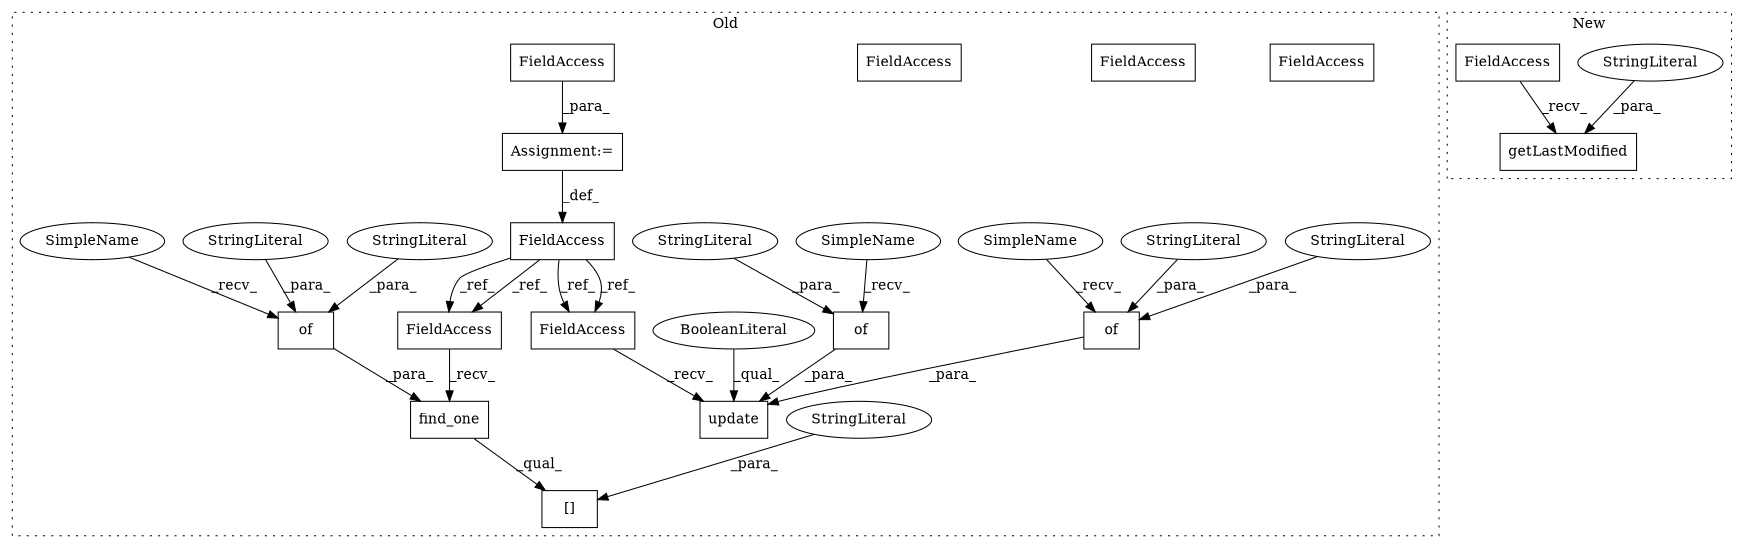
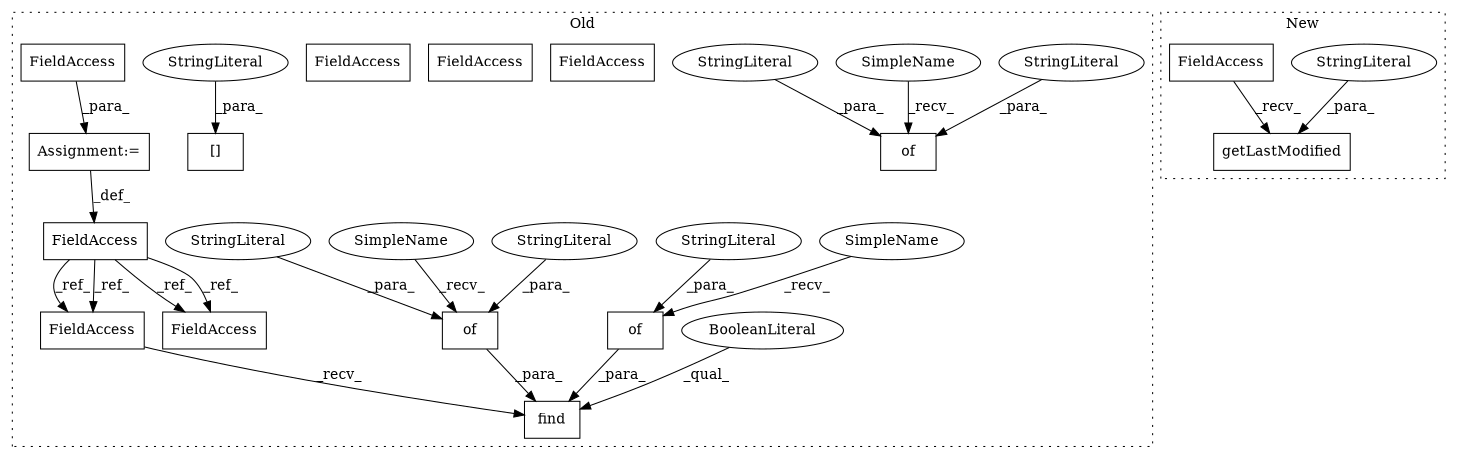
(450, 420) -> none
(734, 420) -> (552, 420)
